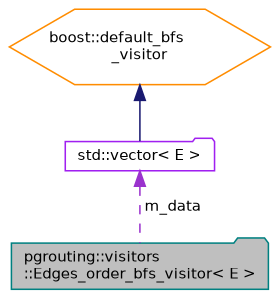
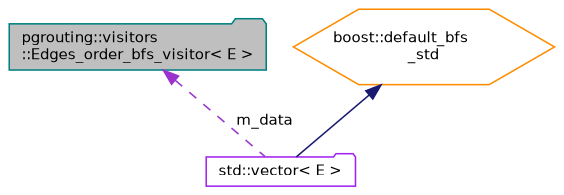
(140, 47) -> (424, 47)
(140, 215) -> (220, 119)
